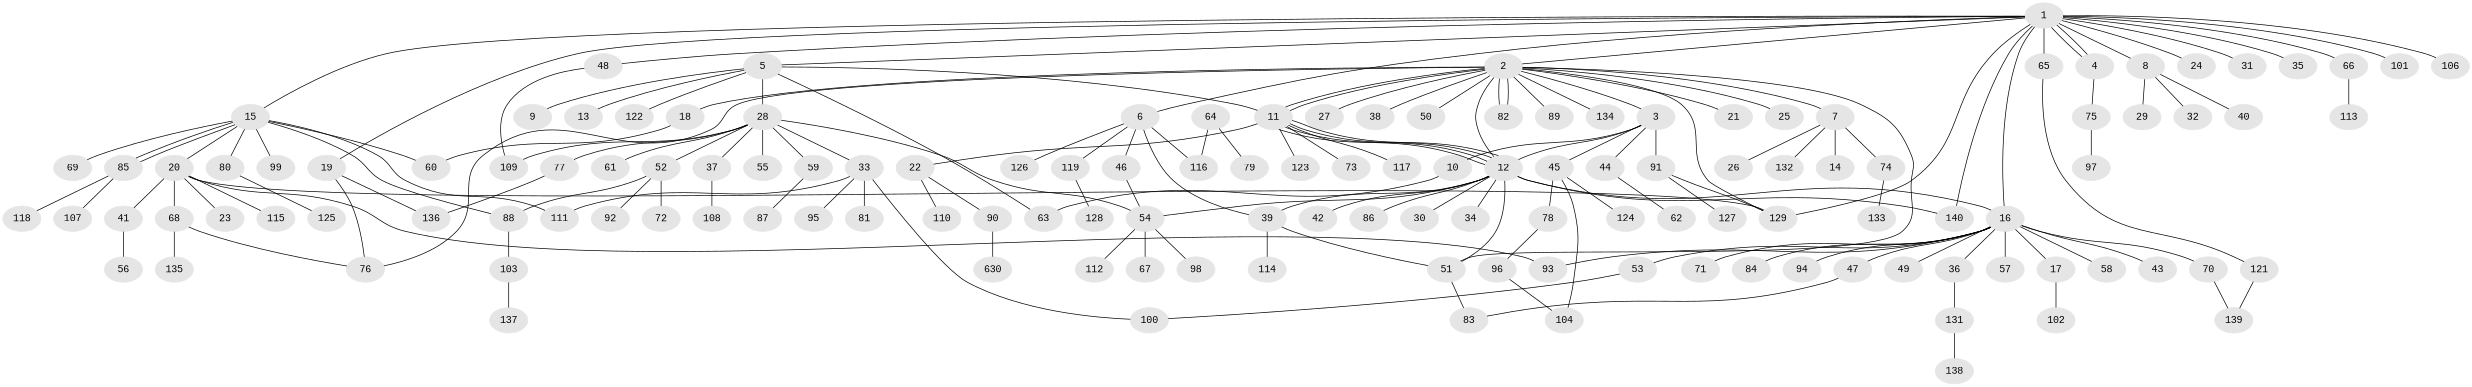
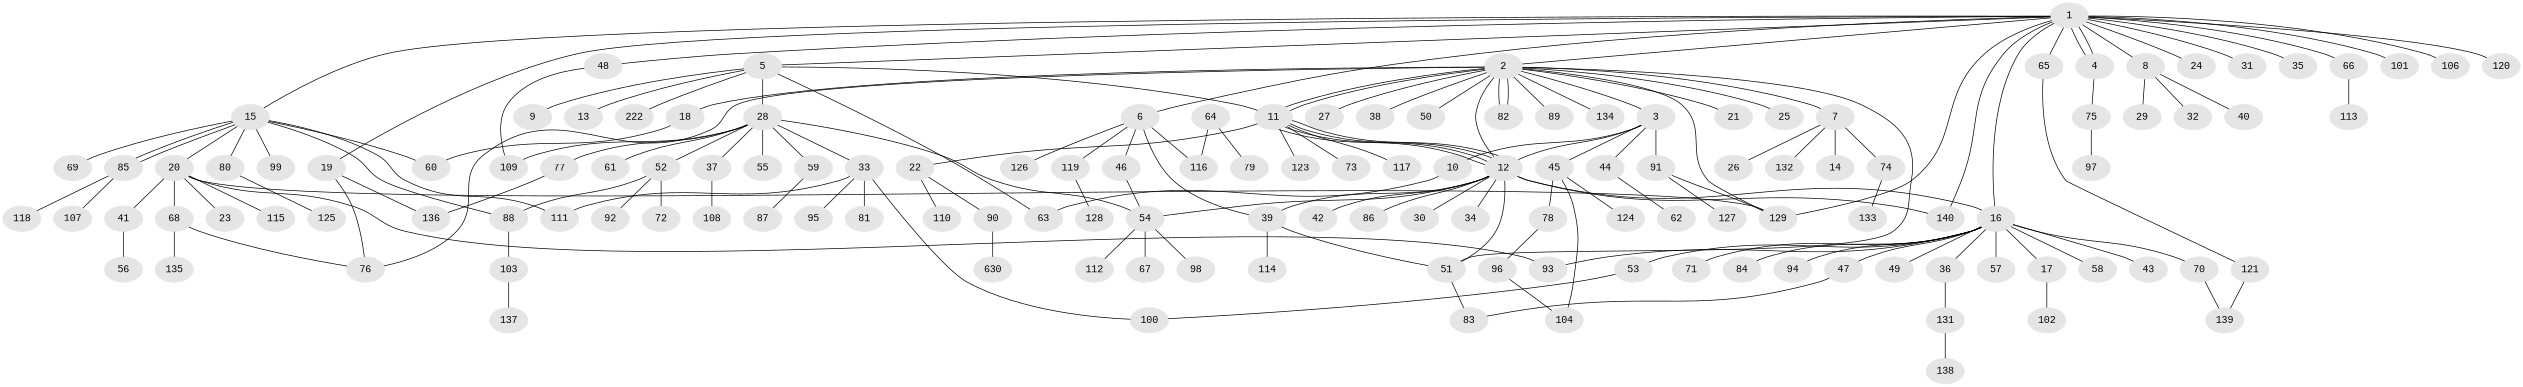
none -> (2501, 66)
(634, 117) -> (634, 117)
